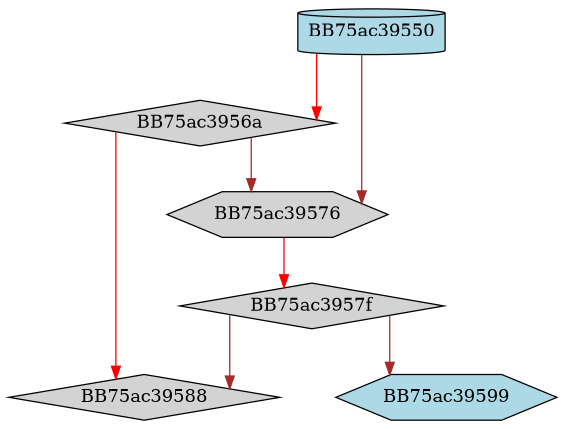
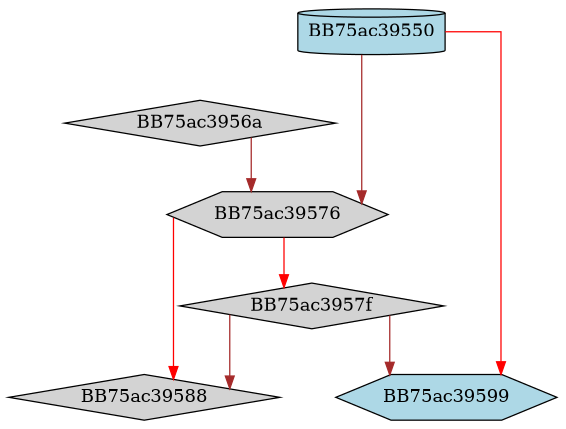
(317, 80) -> (501, 169)
(116, 249) -> (173, 292)
